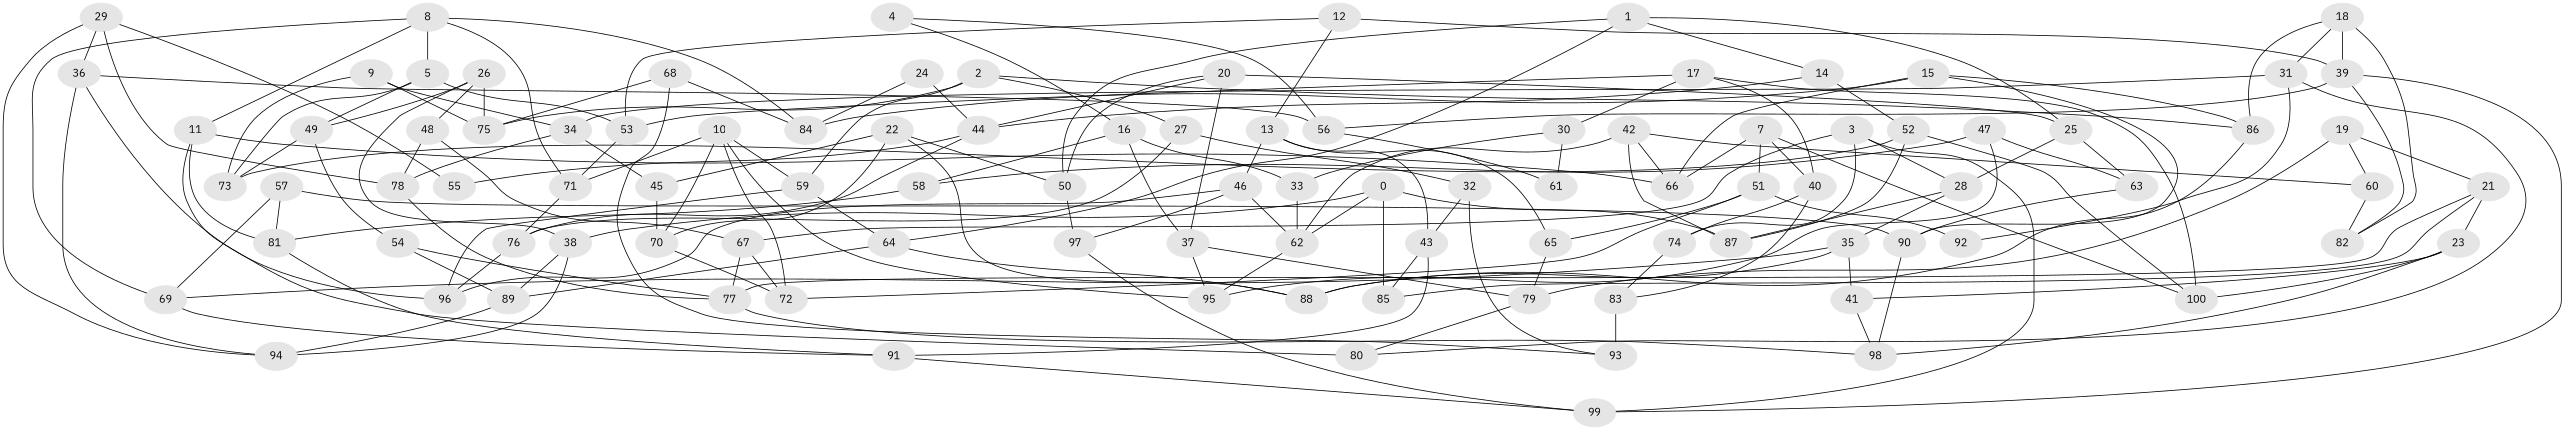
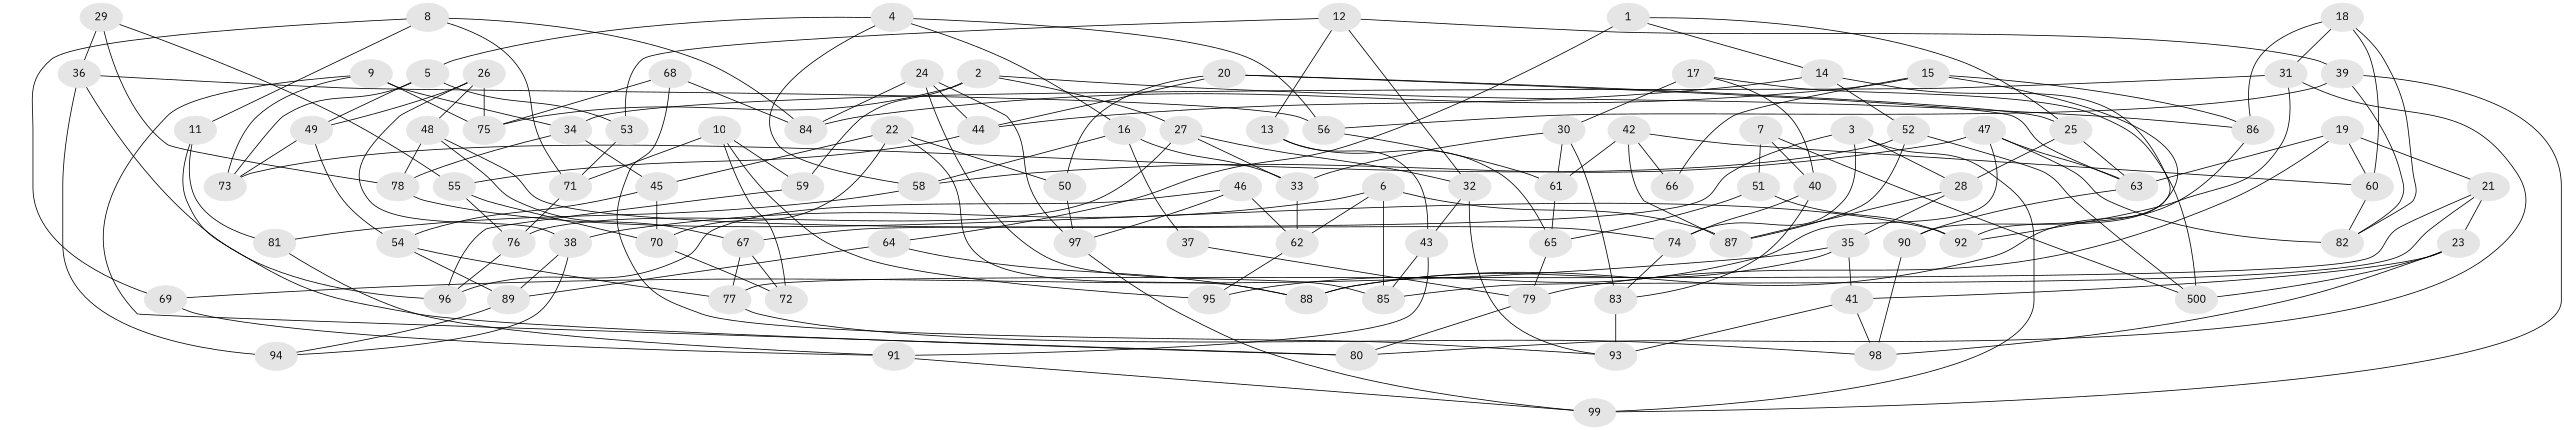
(1303, 43) -> none
(428, 46) -> (655, 26)
(2342, 46) -> (2378, 99)
(1364, 86) -> none
none -> (2087, 101)
none -> (1410, 109)
none -> (770, 124)
none -> (1021, 140)
(1208, 148) -> (1692, 93)
(1469, 149) -> (1593, 159)
(1254, 158) -> none
(1717, 158) -> none
none -> (2240, 158)
(898, 159) -> none
none -> (1239, 159)
(282, 187) -> none
(1383, 187) -> (1383, 187)
(692, 188) -> (591, 227)
(861, 189) -> (484, 215)
none -> (526, 211)
(846, 215) -> none
none -> (1553, 215)
none -> (2152, 217)
none -> (1599, 220)
none -> (1039, 227)
none -> (1060, 262)
(6, 263) -> none
(1199, 271) -> none
(1422, 272) -> none
(611, 291) -> (1333, 209)
(2196, 300) -> (2196, 300)
none -> (448, 326)
none -> (1734, 328)
